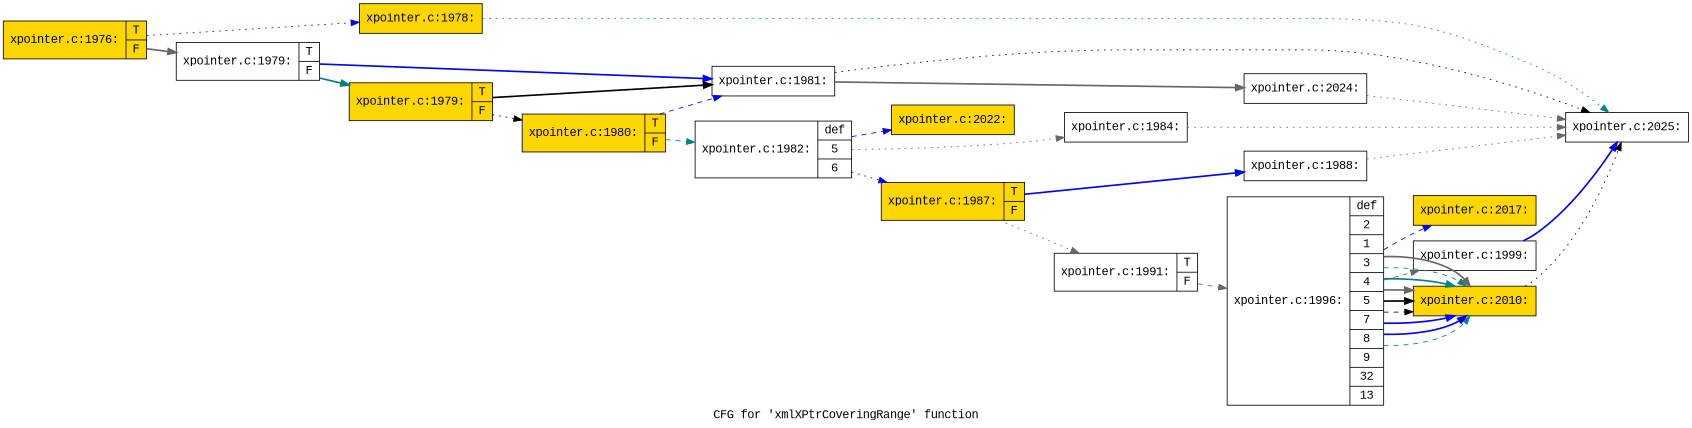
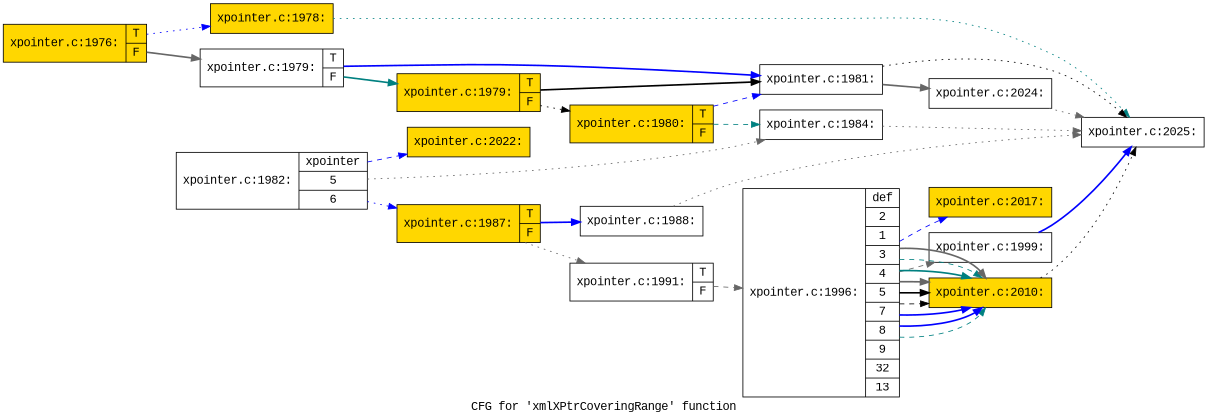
(835, 130) -> (333, 161)
(676, 141) -> (732, 124)
